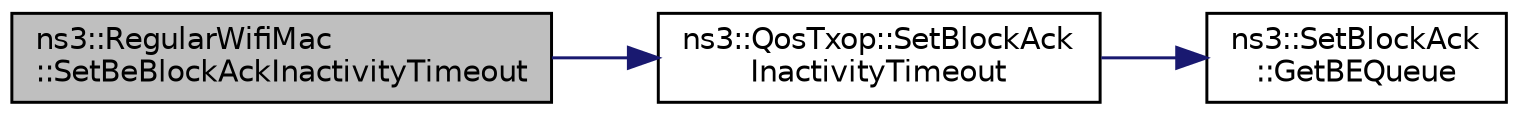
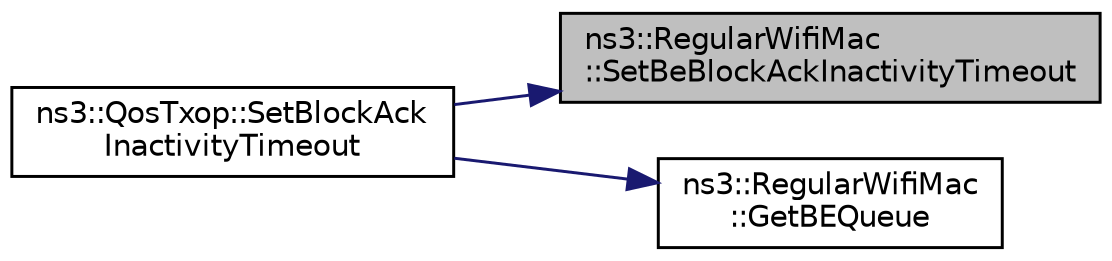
(590, 58) -> (492, 100)
(1357, 58) -> (830, 203)
